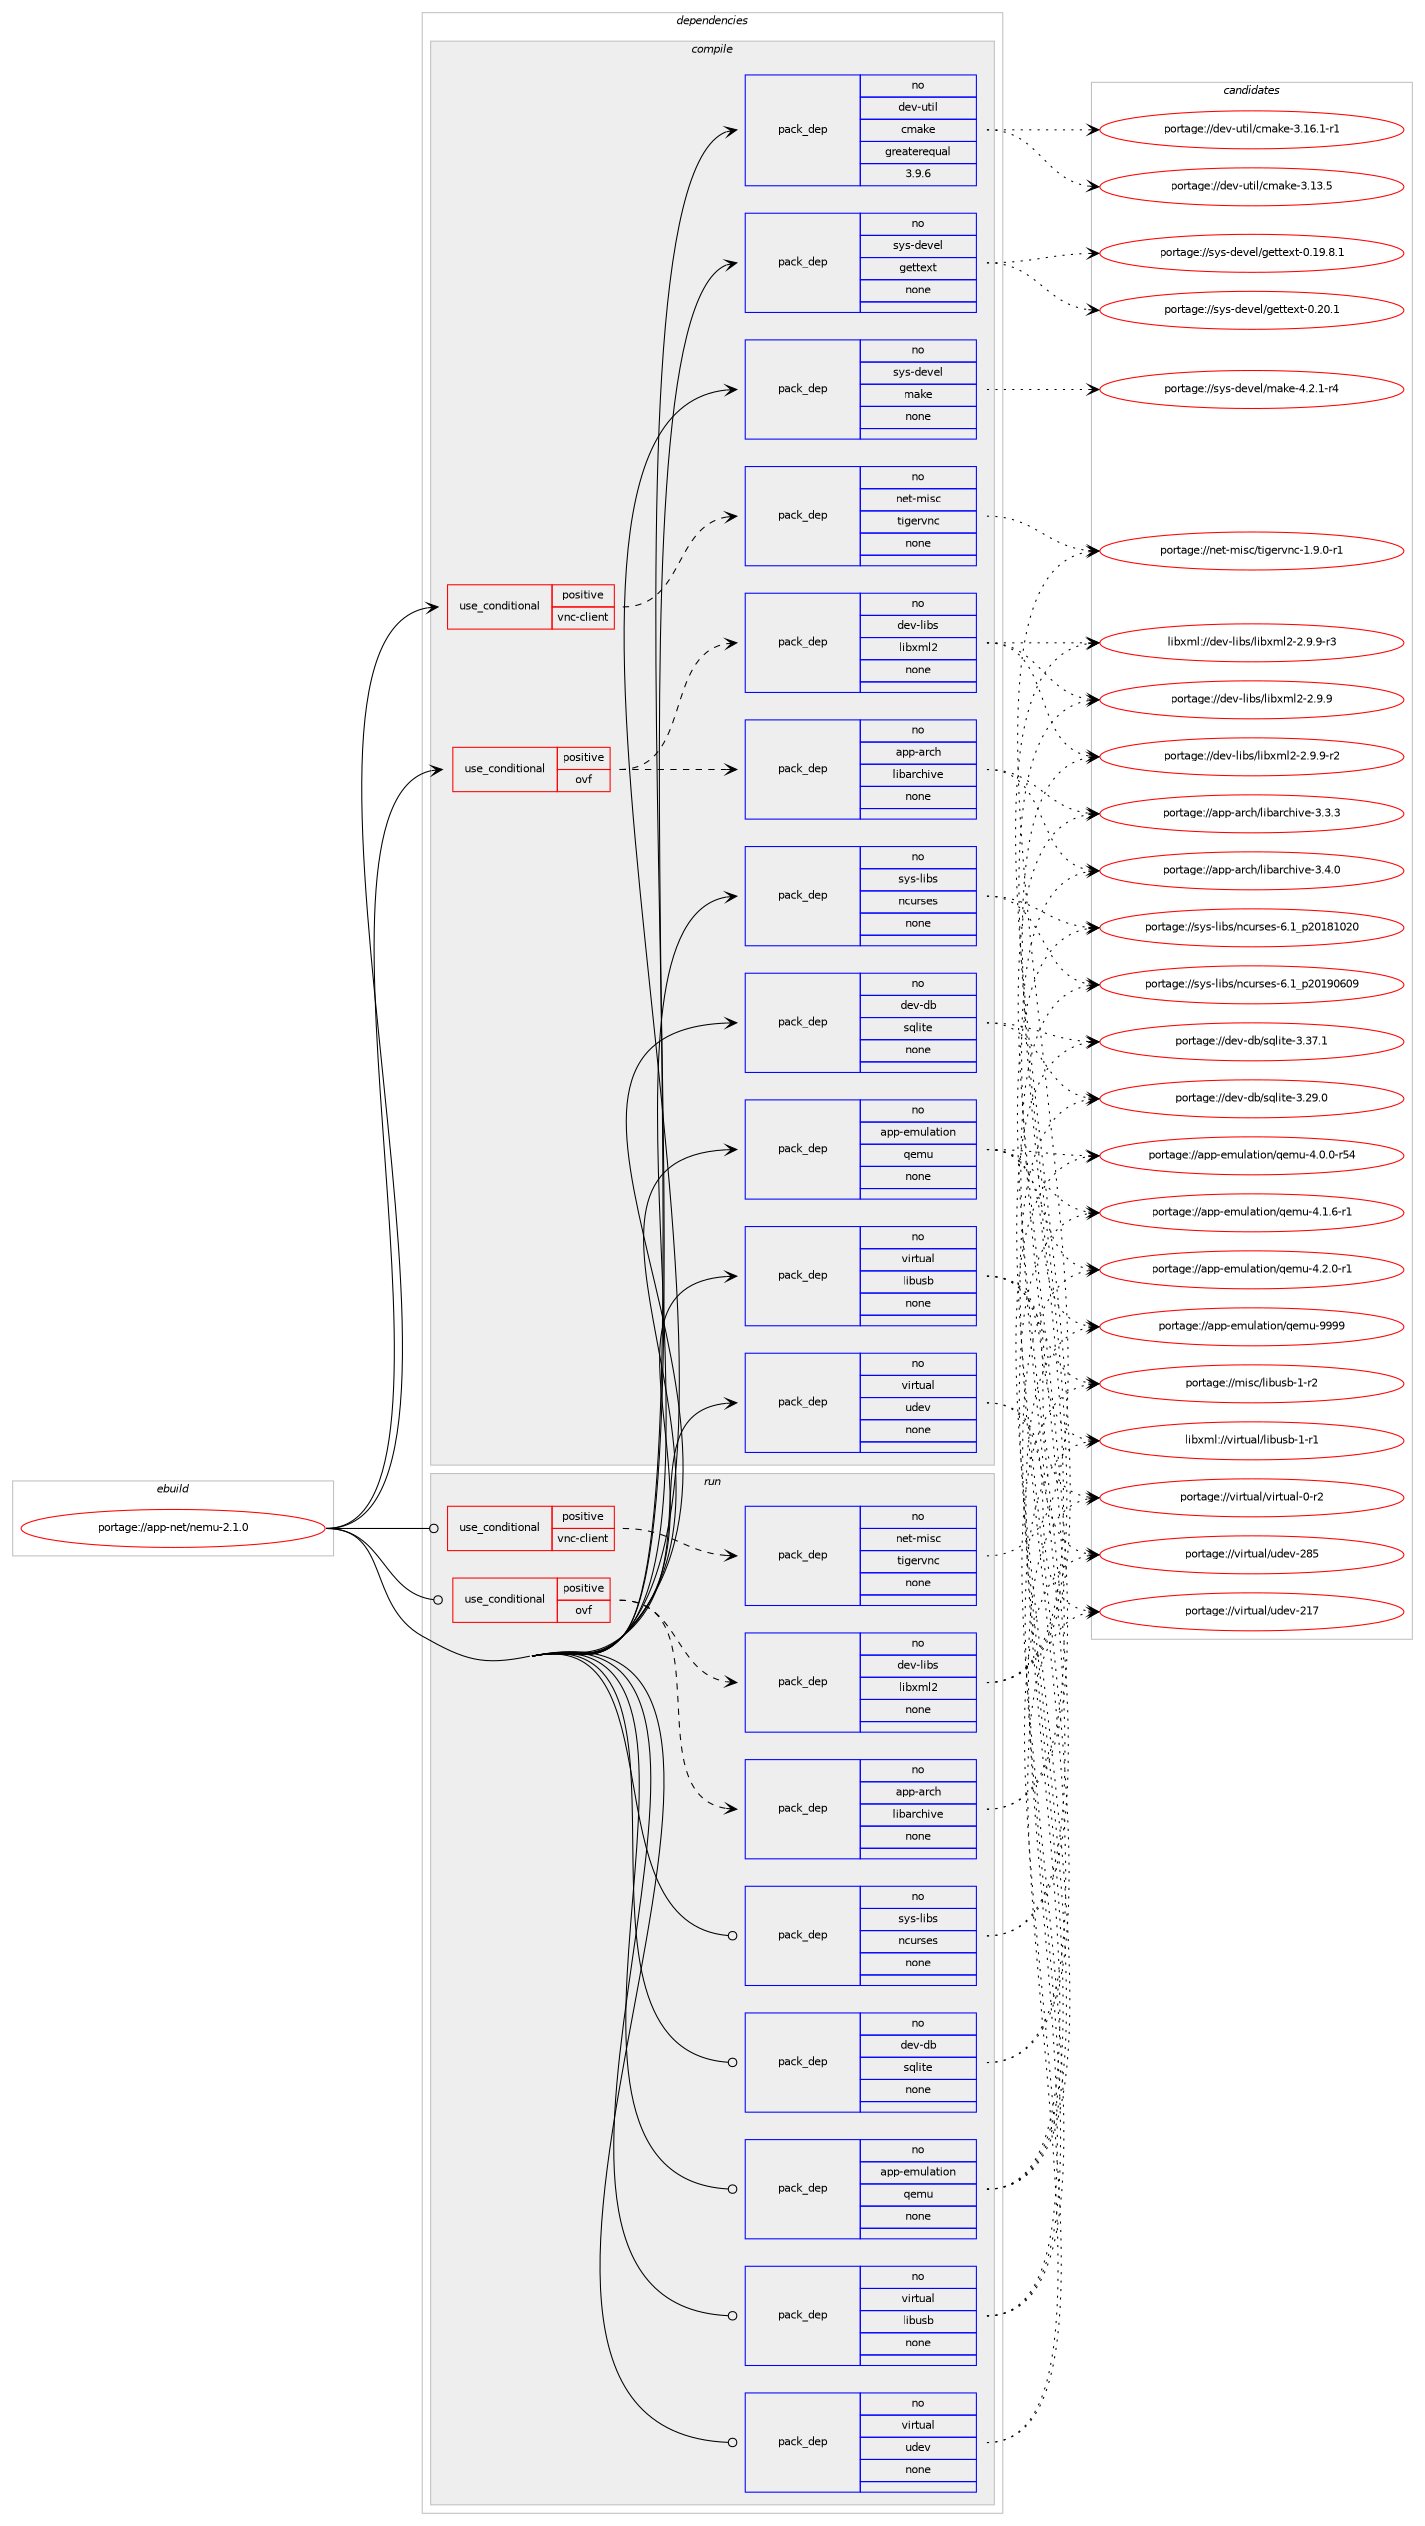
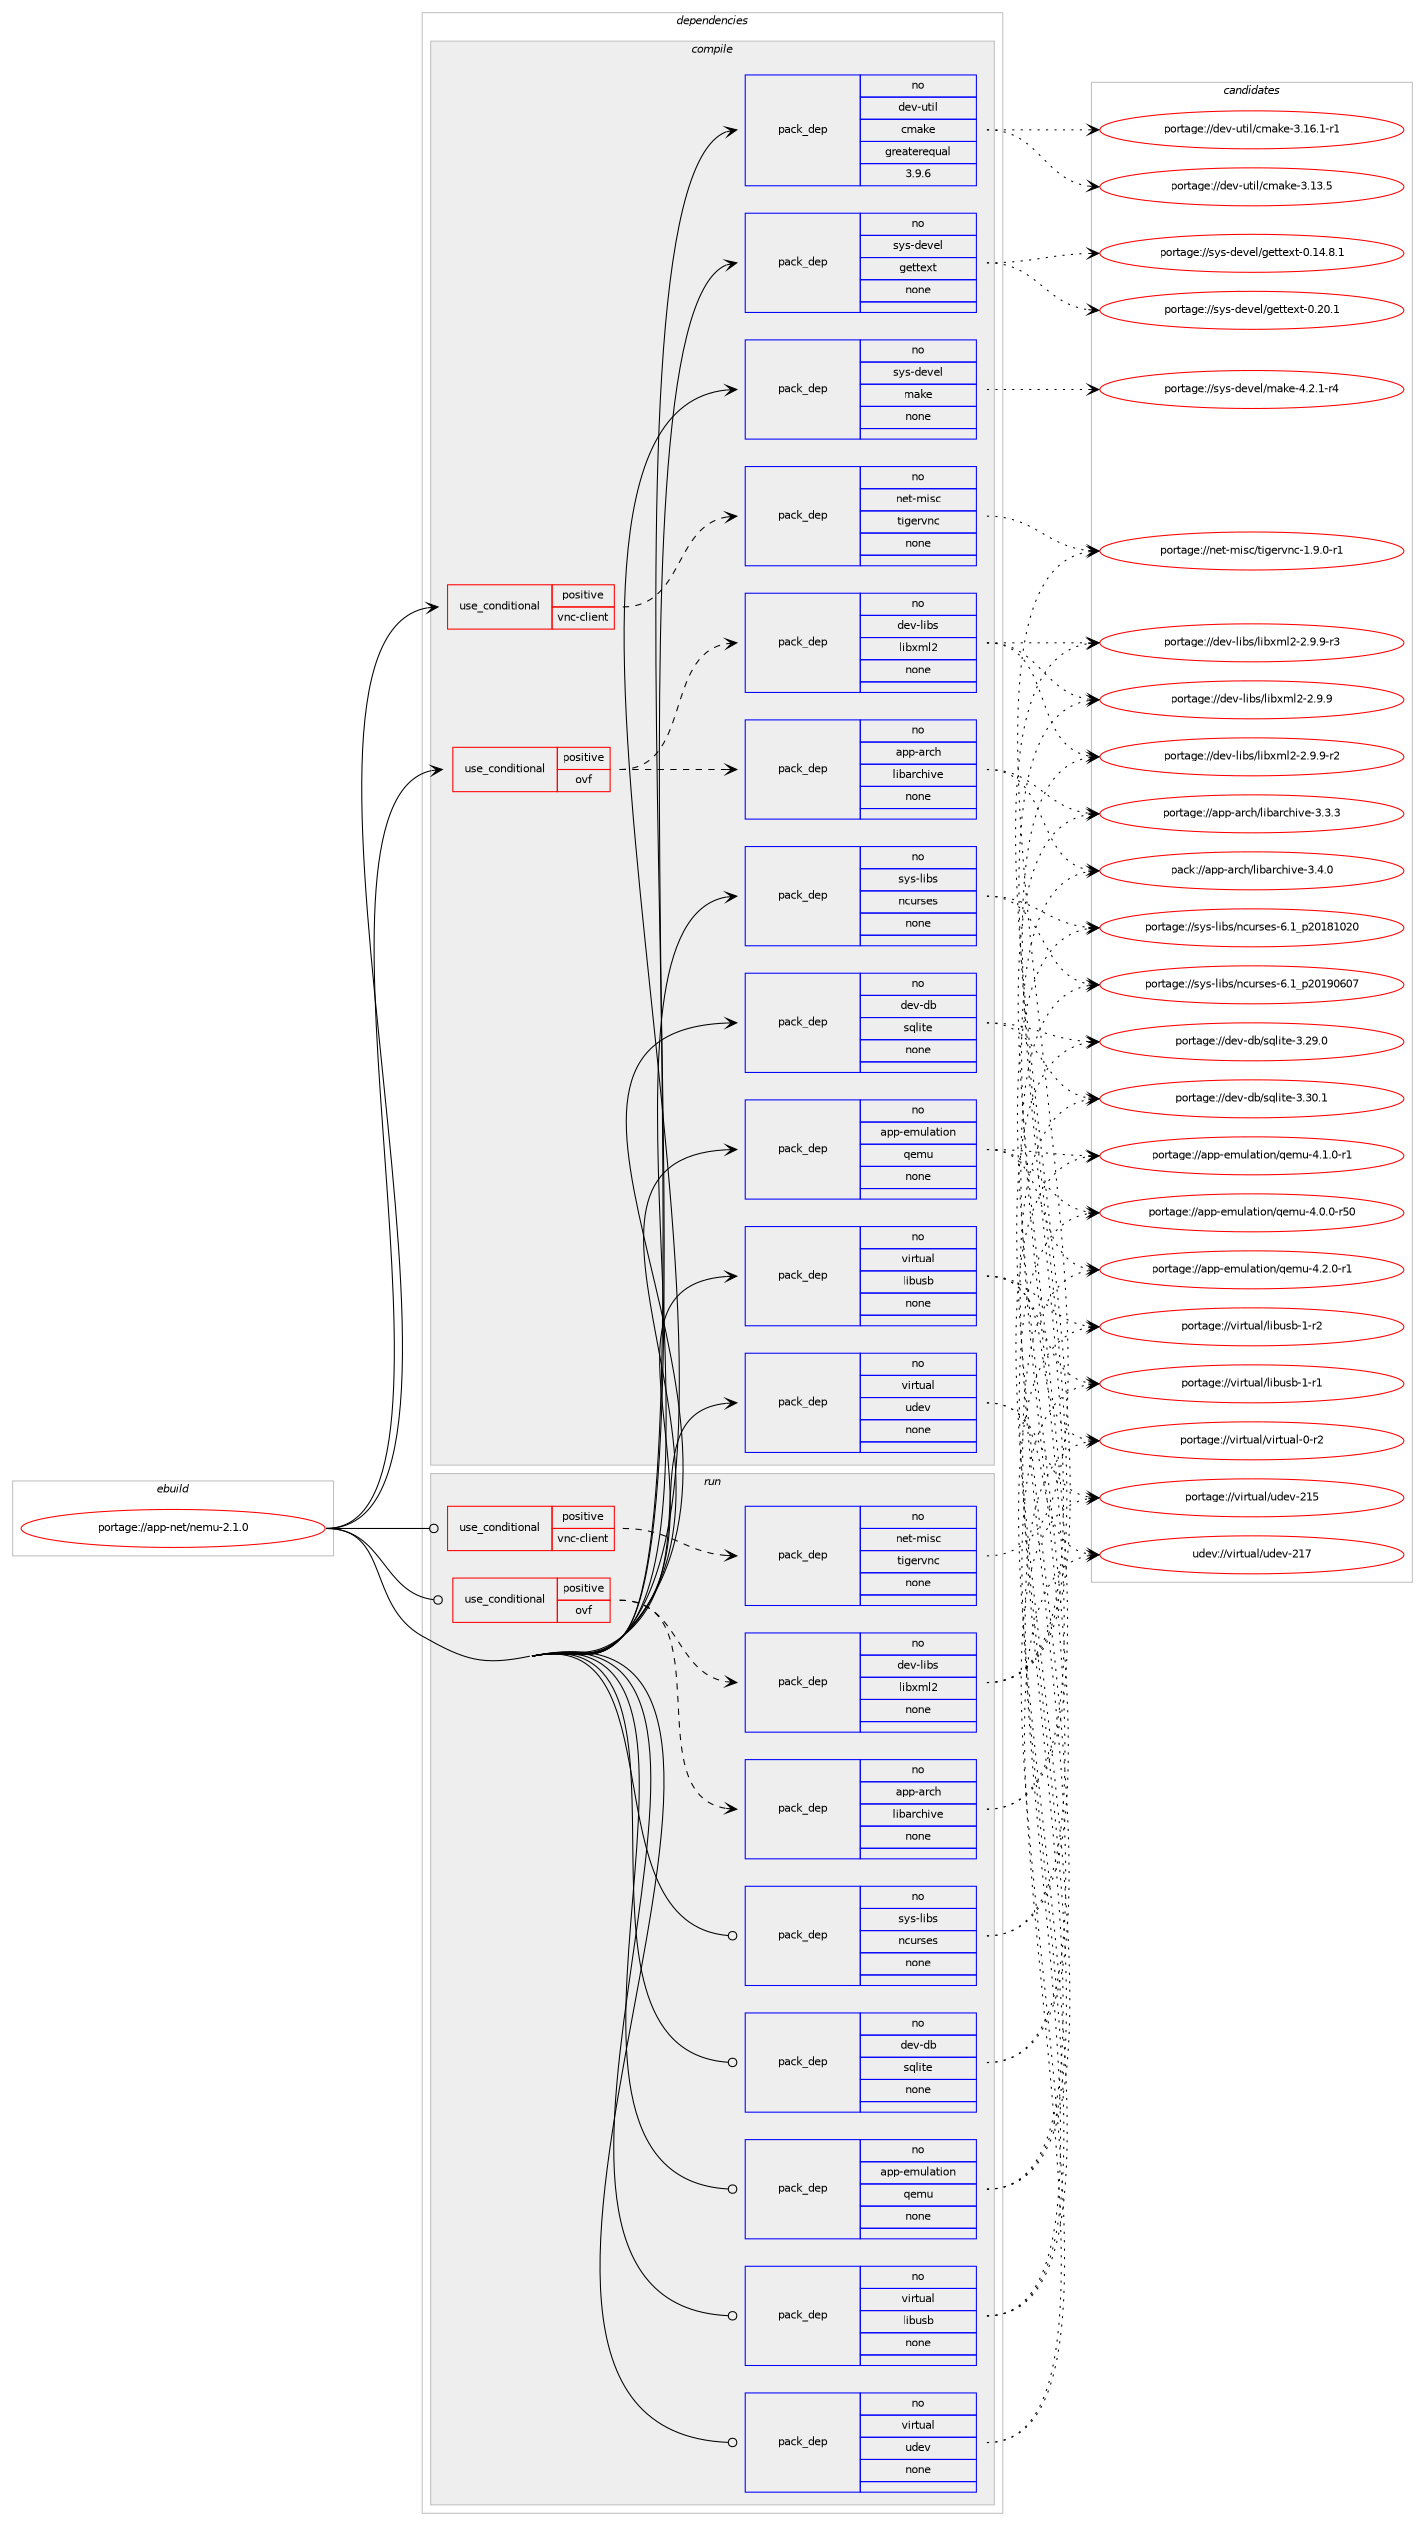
(1252, 253) -> (1252, 253)
(1252, 643) -> (1252, 643)
(1252, 871) -> (1252, 871)
(1252, 985) -> (1252, 985)
(1252, 1042) -> (1252, 1099)
(1252, 1156) -> (1252, 1213)
(1252, 1213) -> (1252, 1156)
(1252, 1327) -> none
(1252, 1384) -> (1252, 1327)
(1252, 1441) -> (1252, 1384)
(1252, 1555) -> (1252, 1498)
(1252, 1612) -> (1252, 1555)
